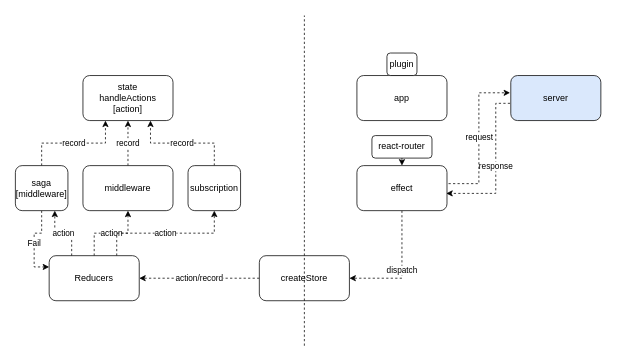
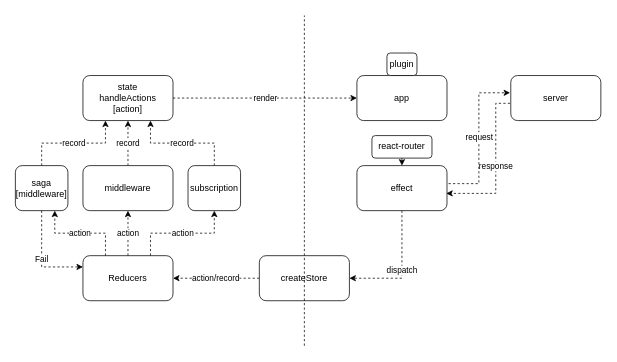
none -> (265, 98)
(555, 98) -> (555, 98)
(94, 278) -> (128, 278)
